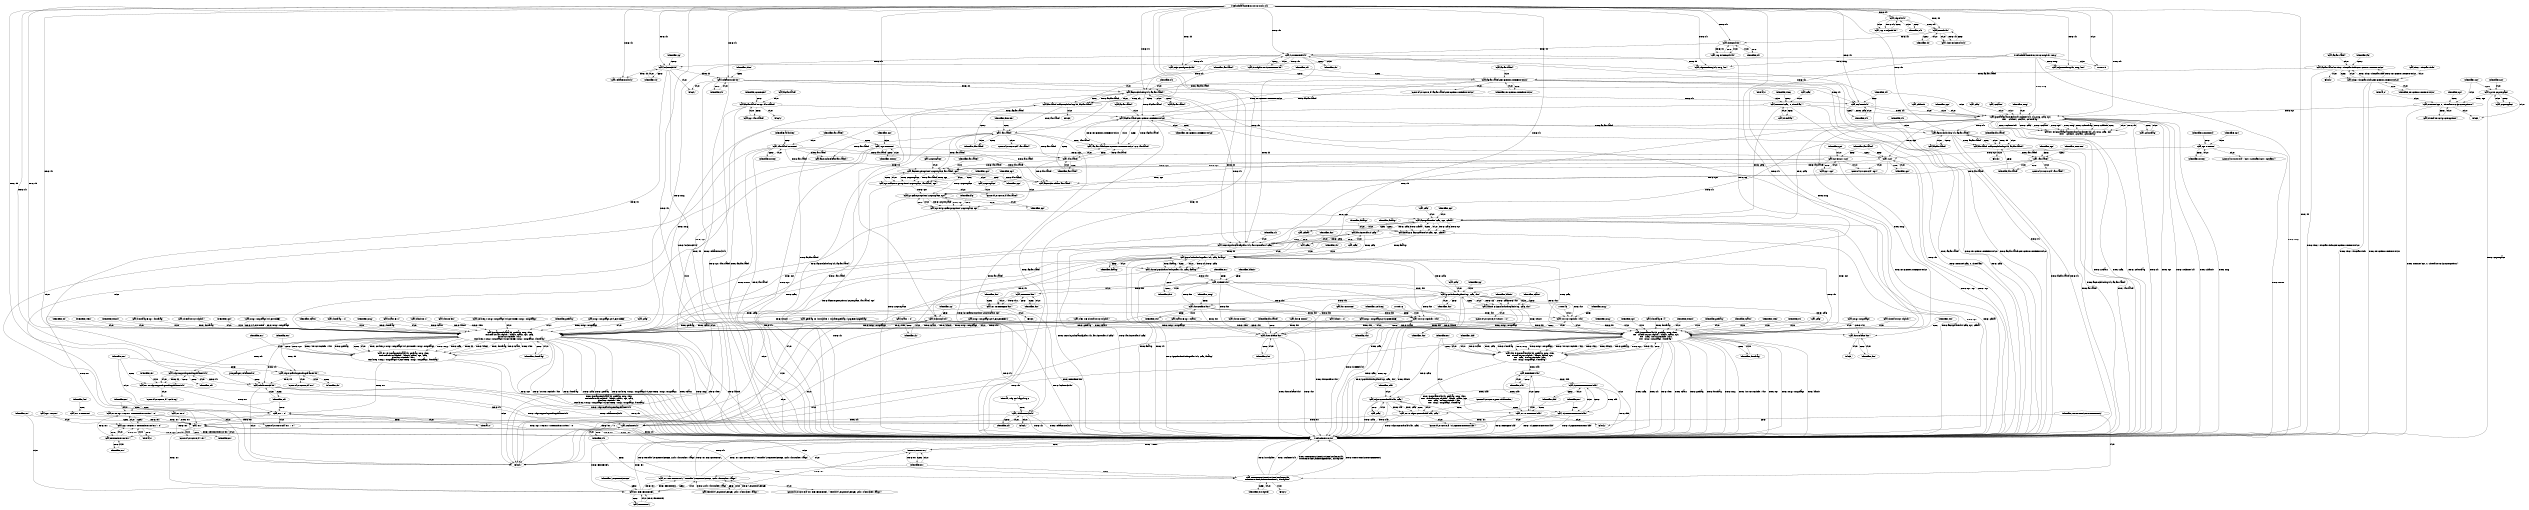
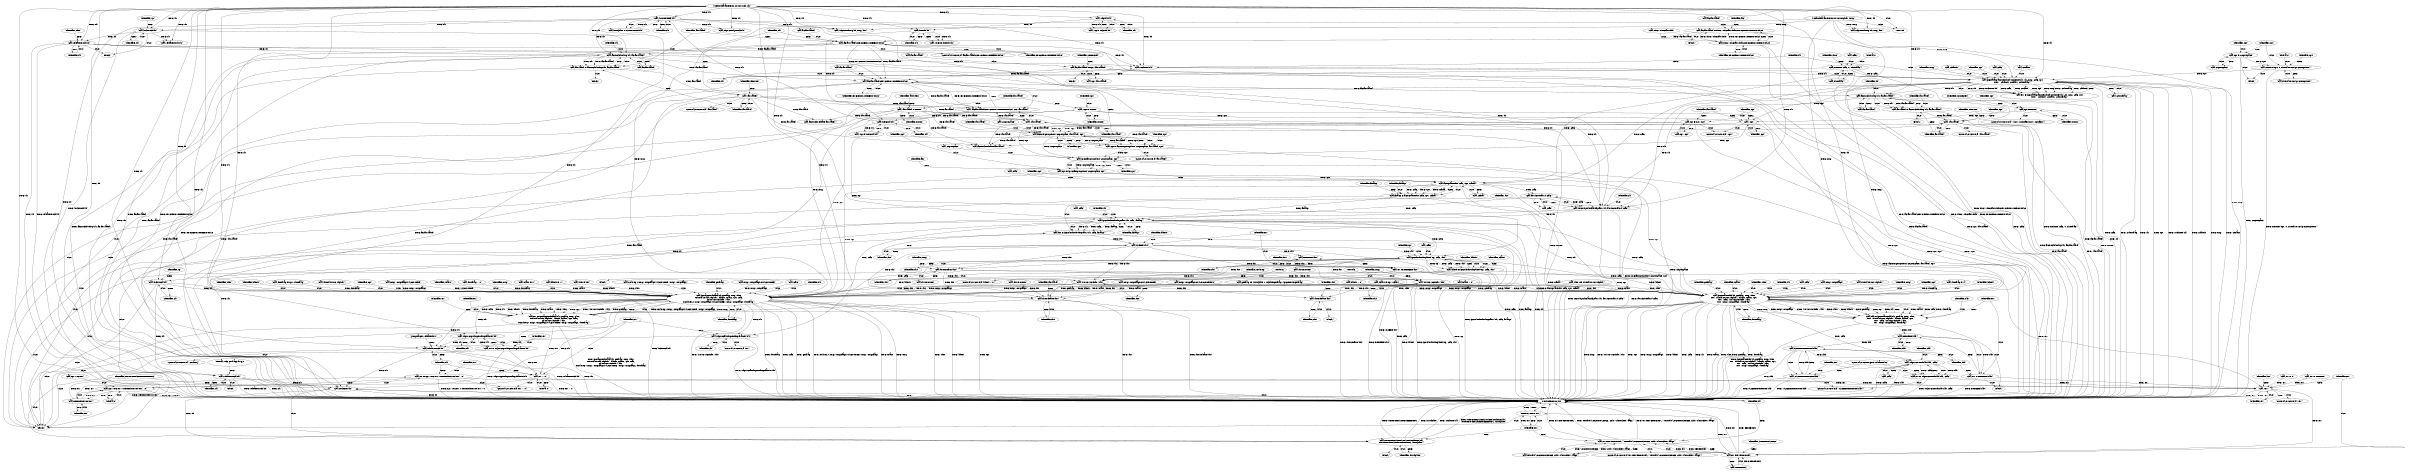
(1508, 7) -> (933, 115)
(80, 406) -> (2263, 382)
